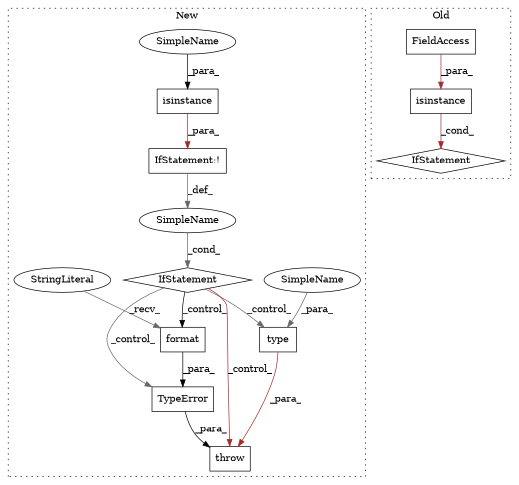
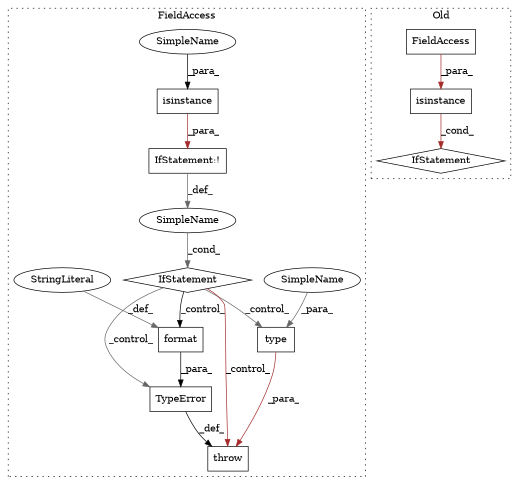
(187, 16) -> (187, 16)
(145, 310) -> (141, 310)
(211, 429) -> (212, 429)
